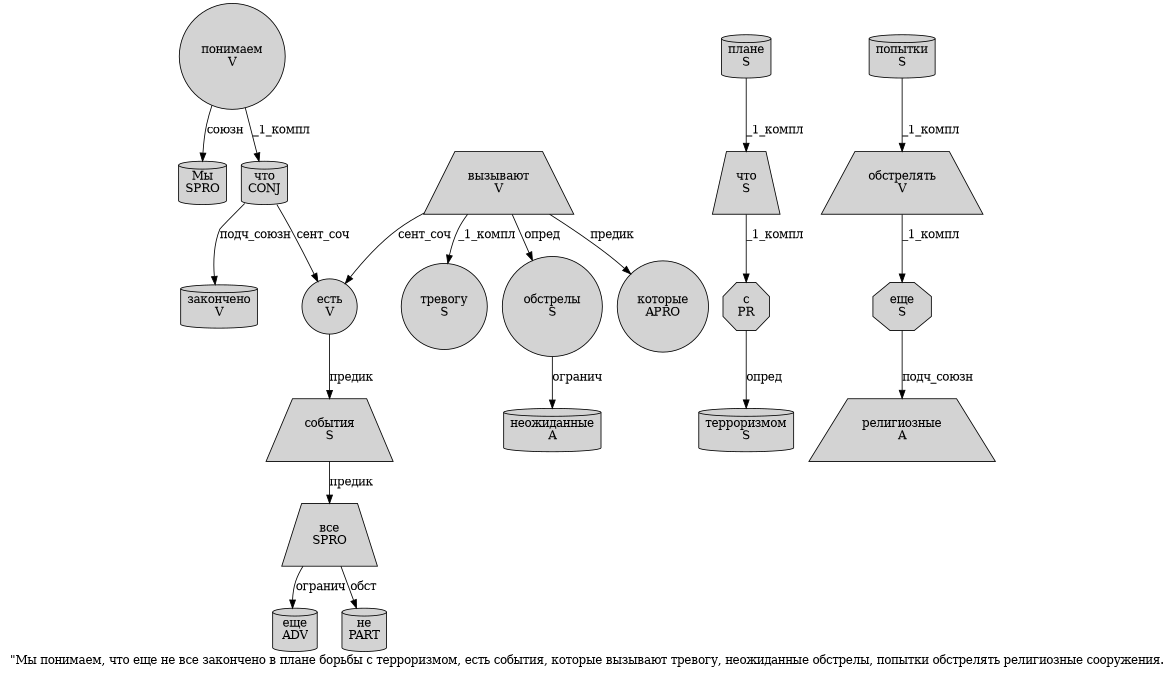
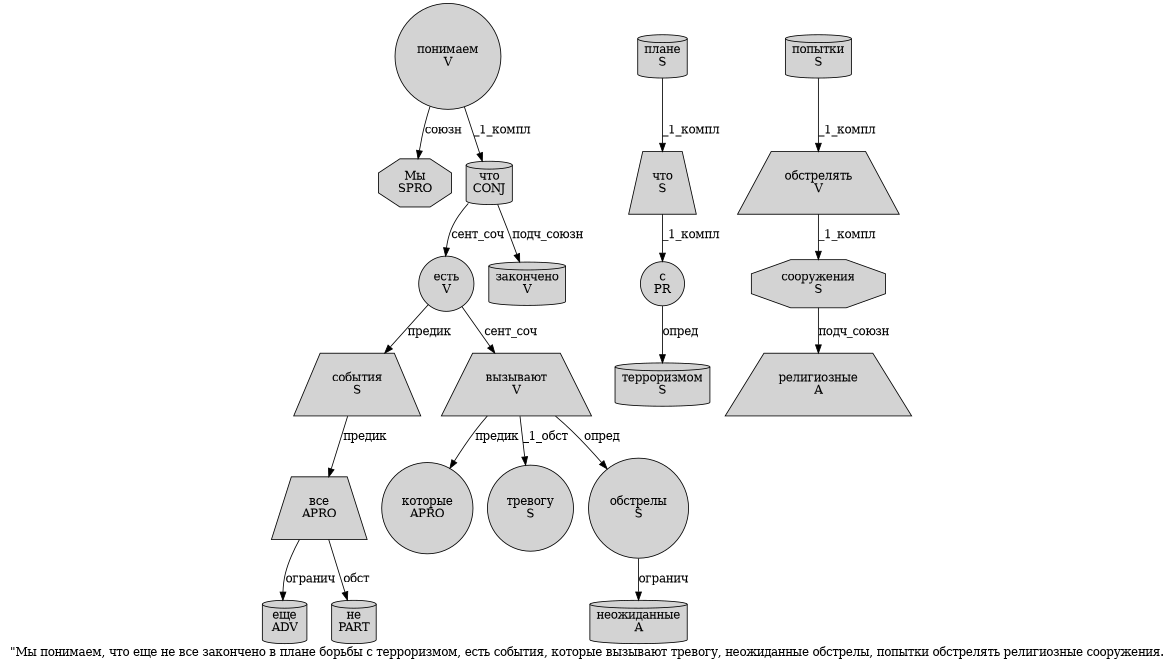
(203, 183) -> (415, 183)
(487, 235) -> (546, 437)
(384, 241) -> (476, 326)
(746, 306) -> (662, 284)
(902, 306) -> (818, 284)
(330, 535) -> (319, 508)
